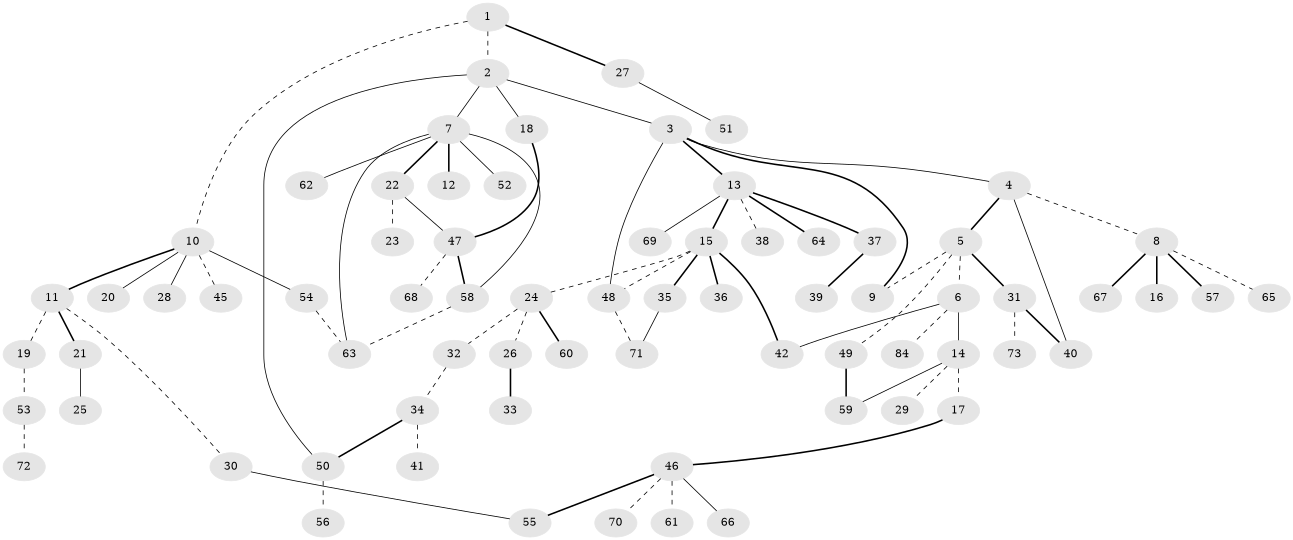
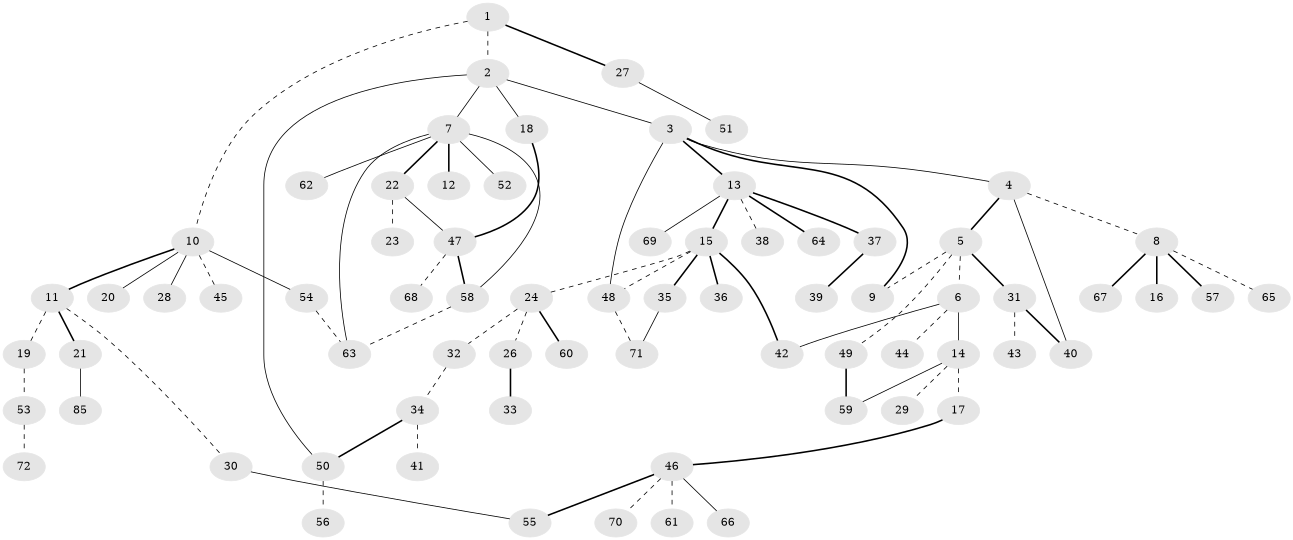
(902, 354) -> (902, 354)
(1015, 354) -> (1015, 354)
(80, 411) -> (80, 411)
